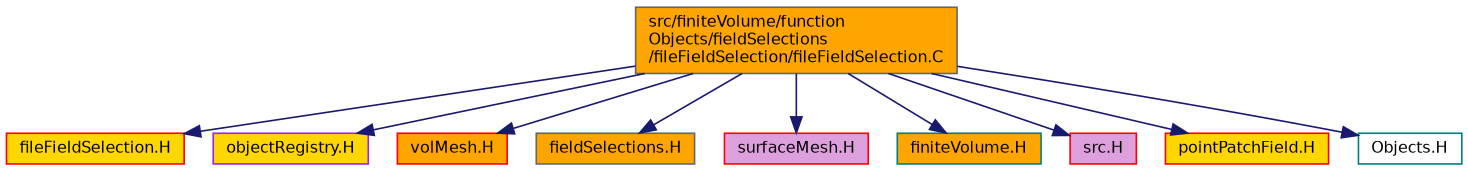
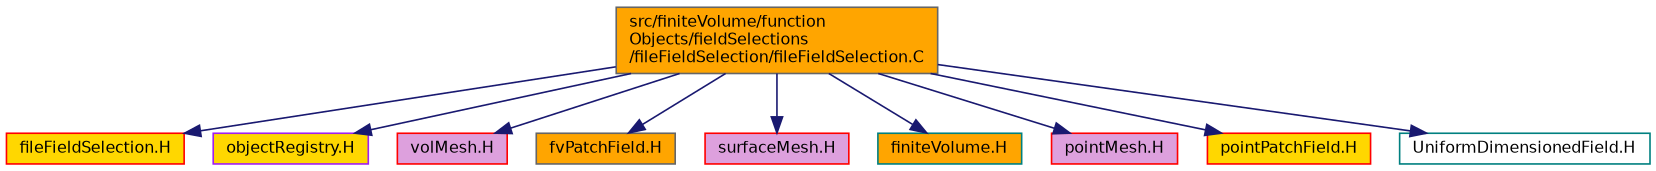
(452, 149) -> (452, 149)
(615, 149) -> (606, 149)
(1103, 149) -> (1115, 149)
(1410, 149) -> (1525, 149)
